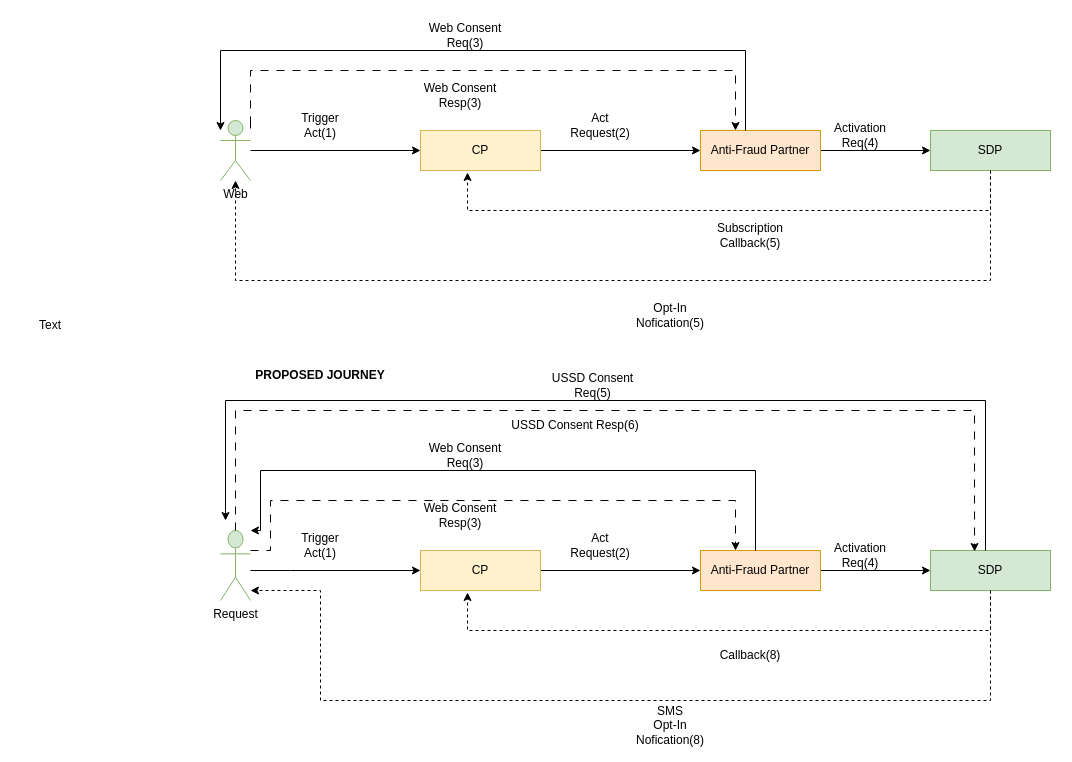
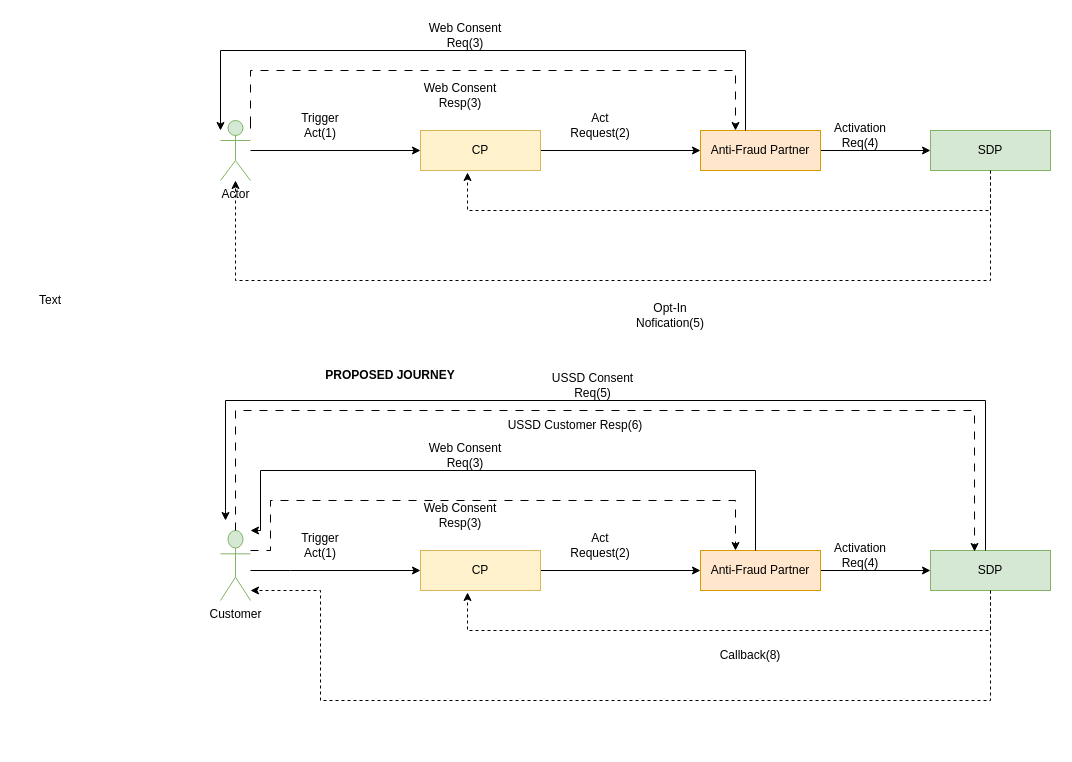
(236, 195) -> (236, 195)
(751, 236) -> none
(51, 326) -> (51, 301)
(321, 376) -> (391, 376)
(576, 426) -> (576, 426)
(236, 615) -> (236, 615)
(671, 726) -> none
